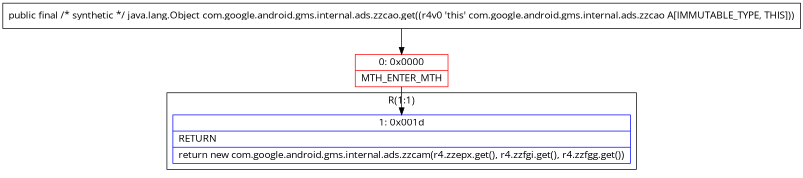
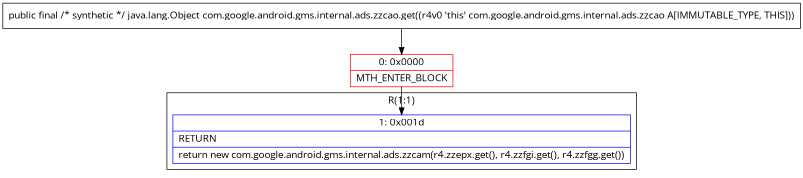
(402, 78) -> (402, 78)
